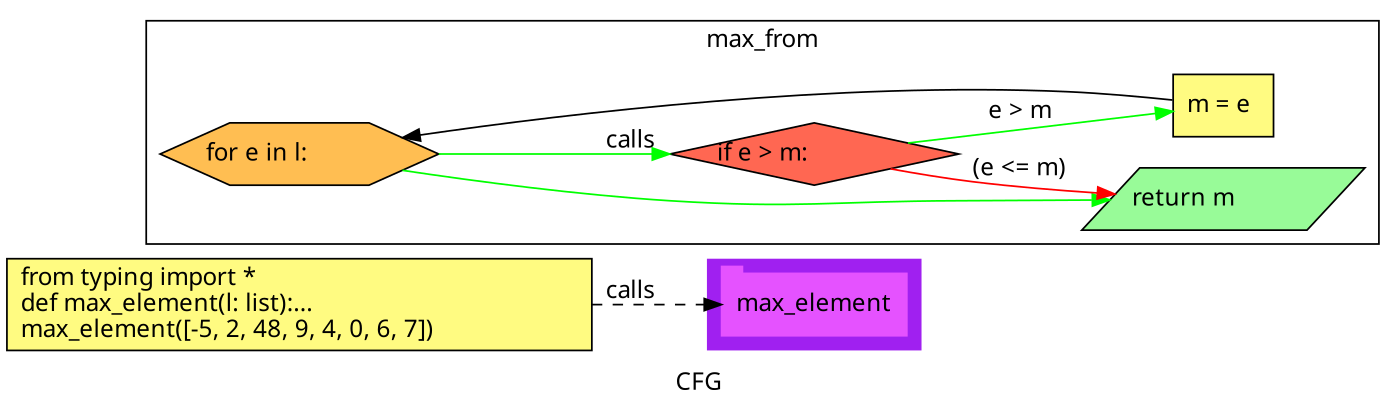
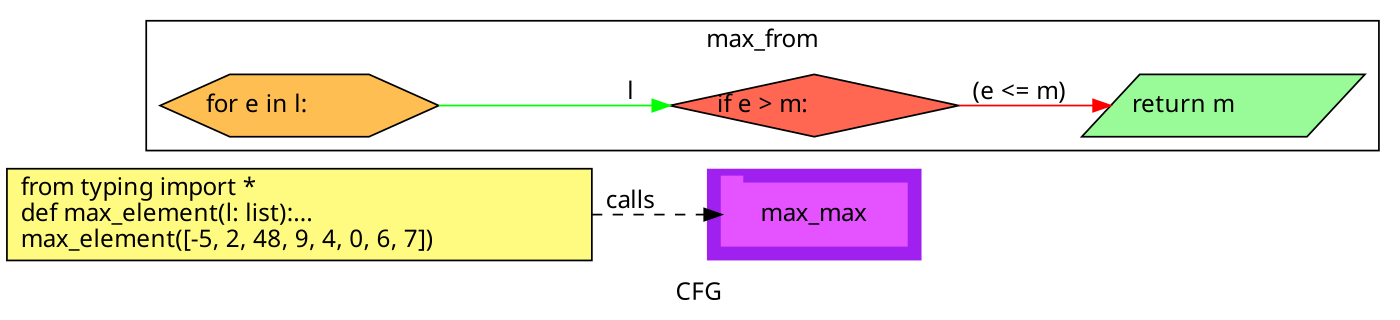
(1223, 106) -> none
(631, 141) -> (631, 93)
(746, 204) -> none
(814, 305) -> (814, 215)
